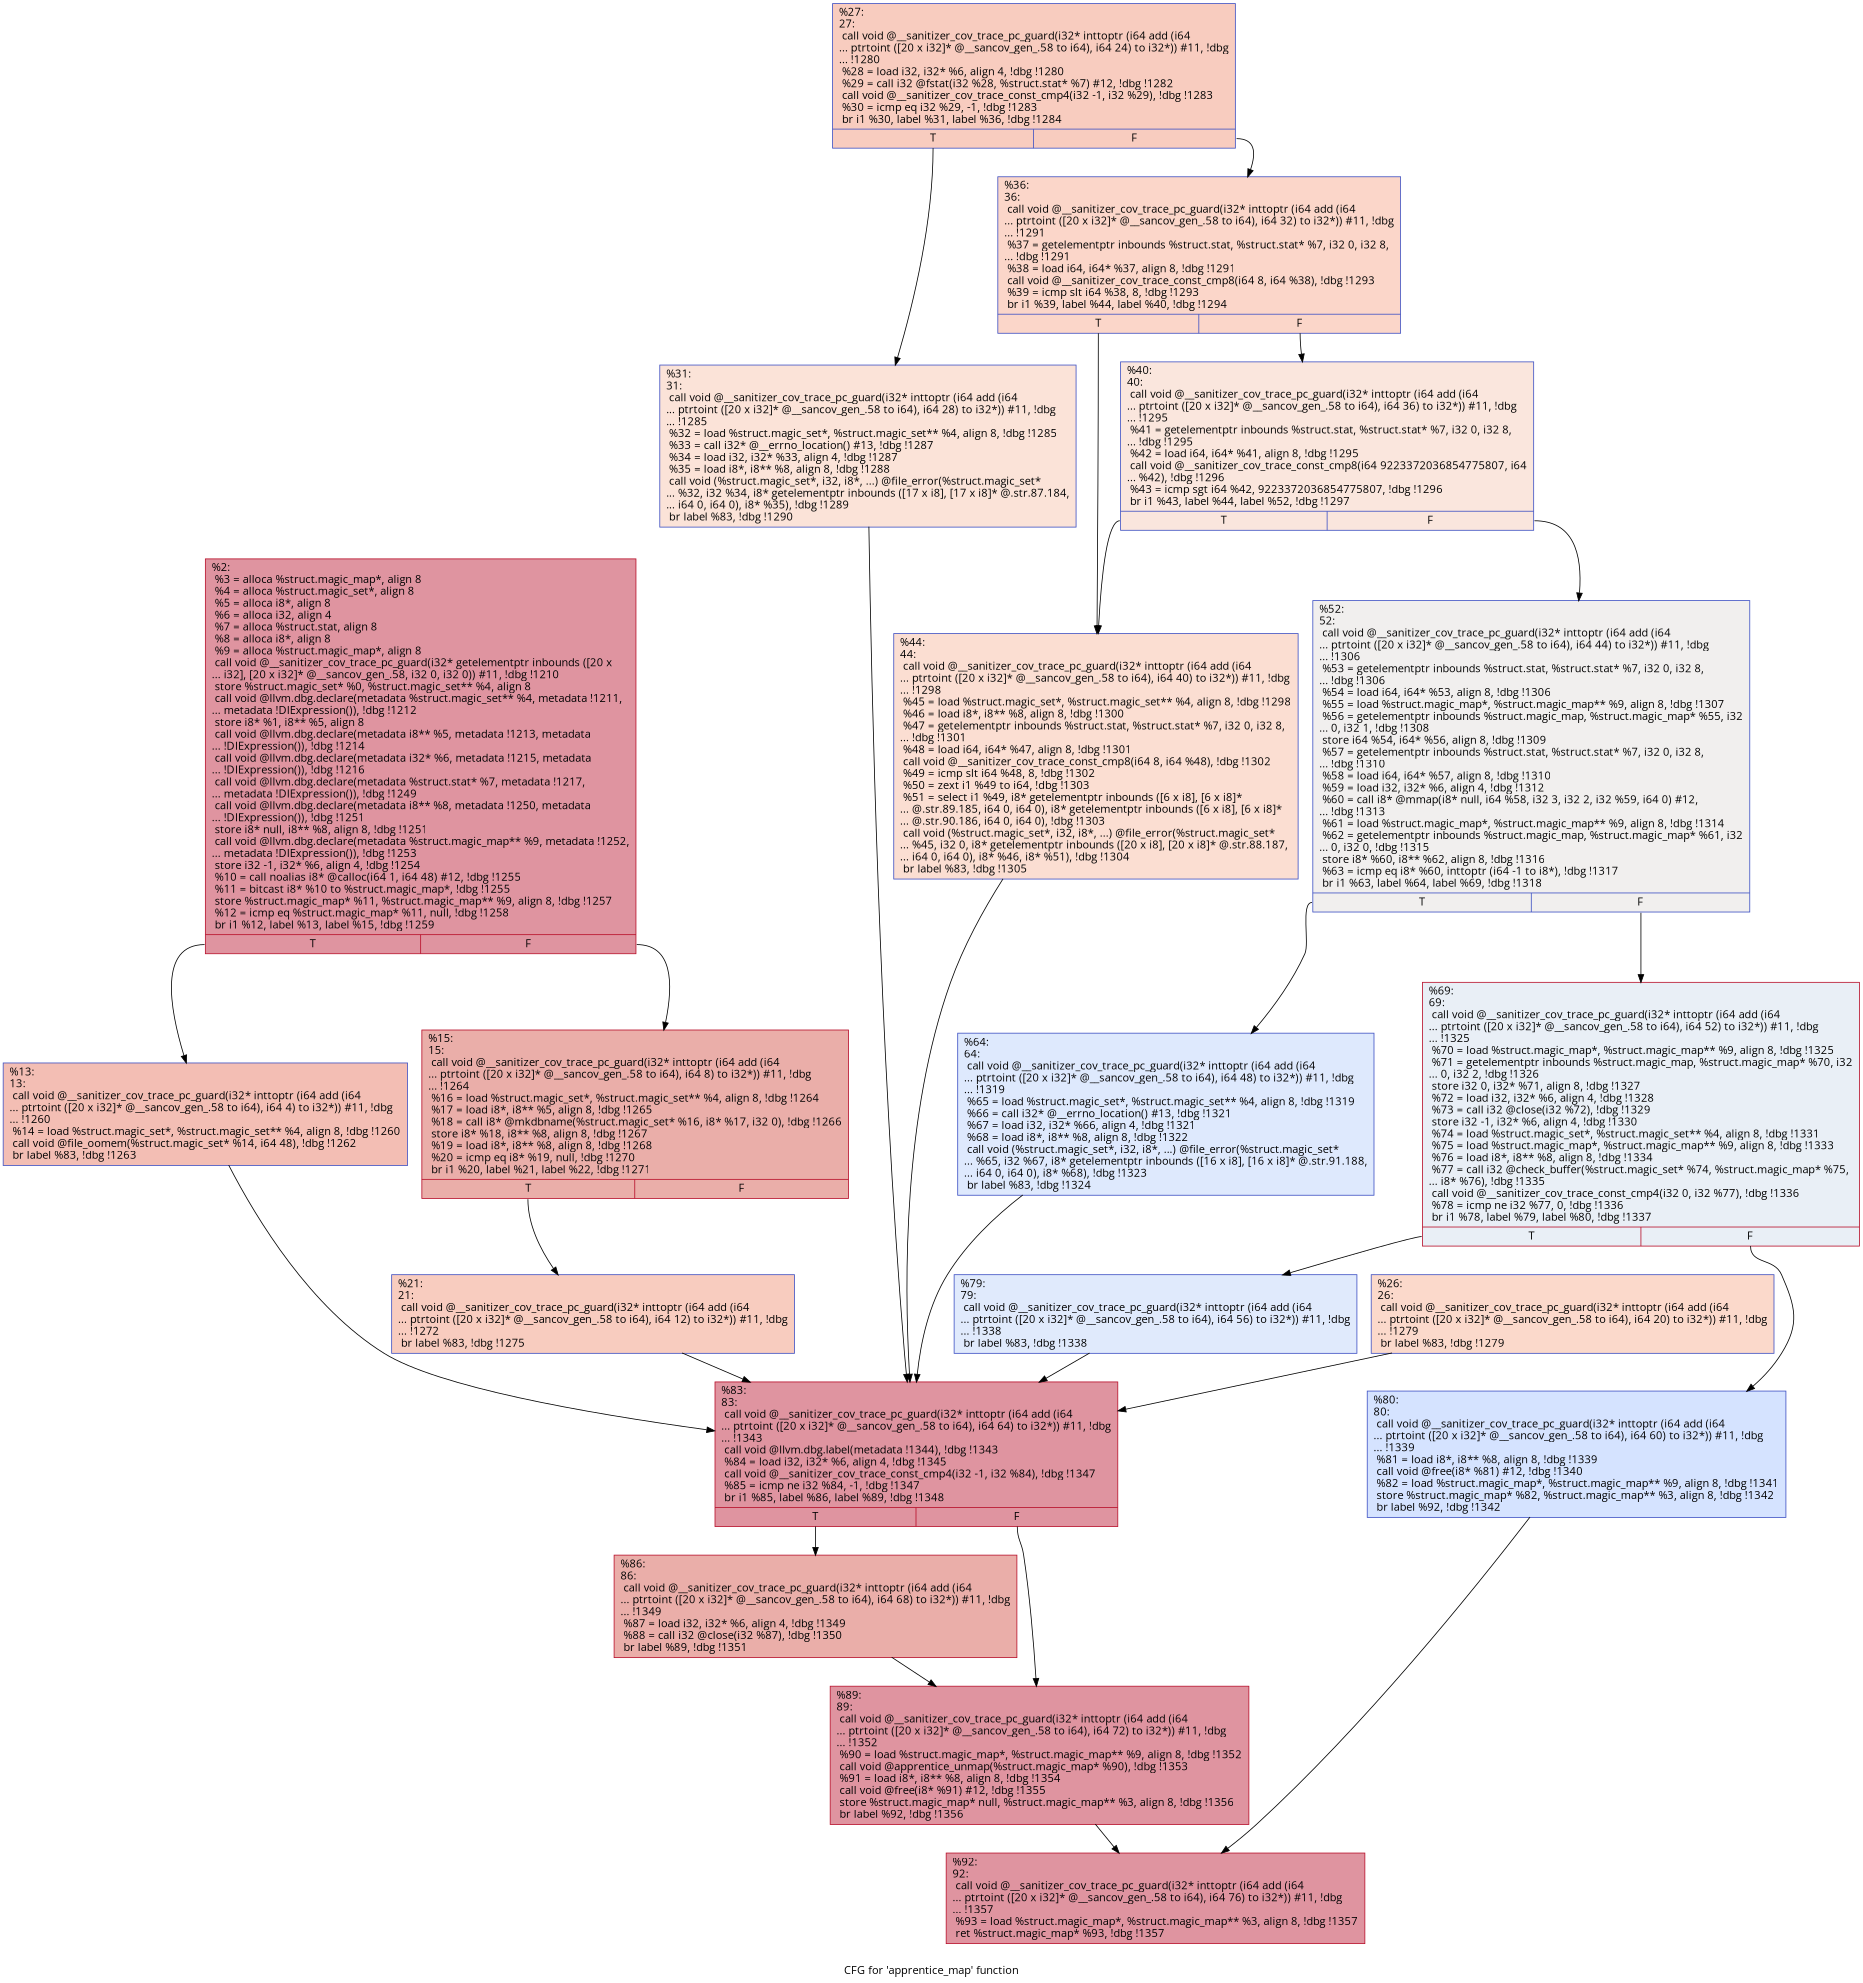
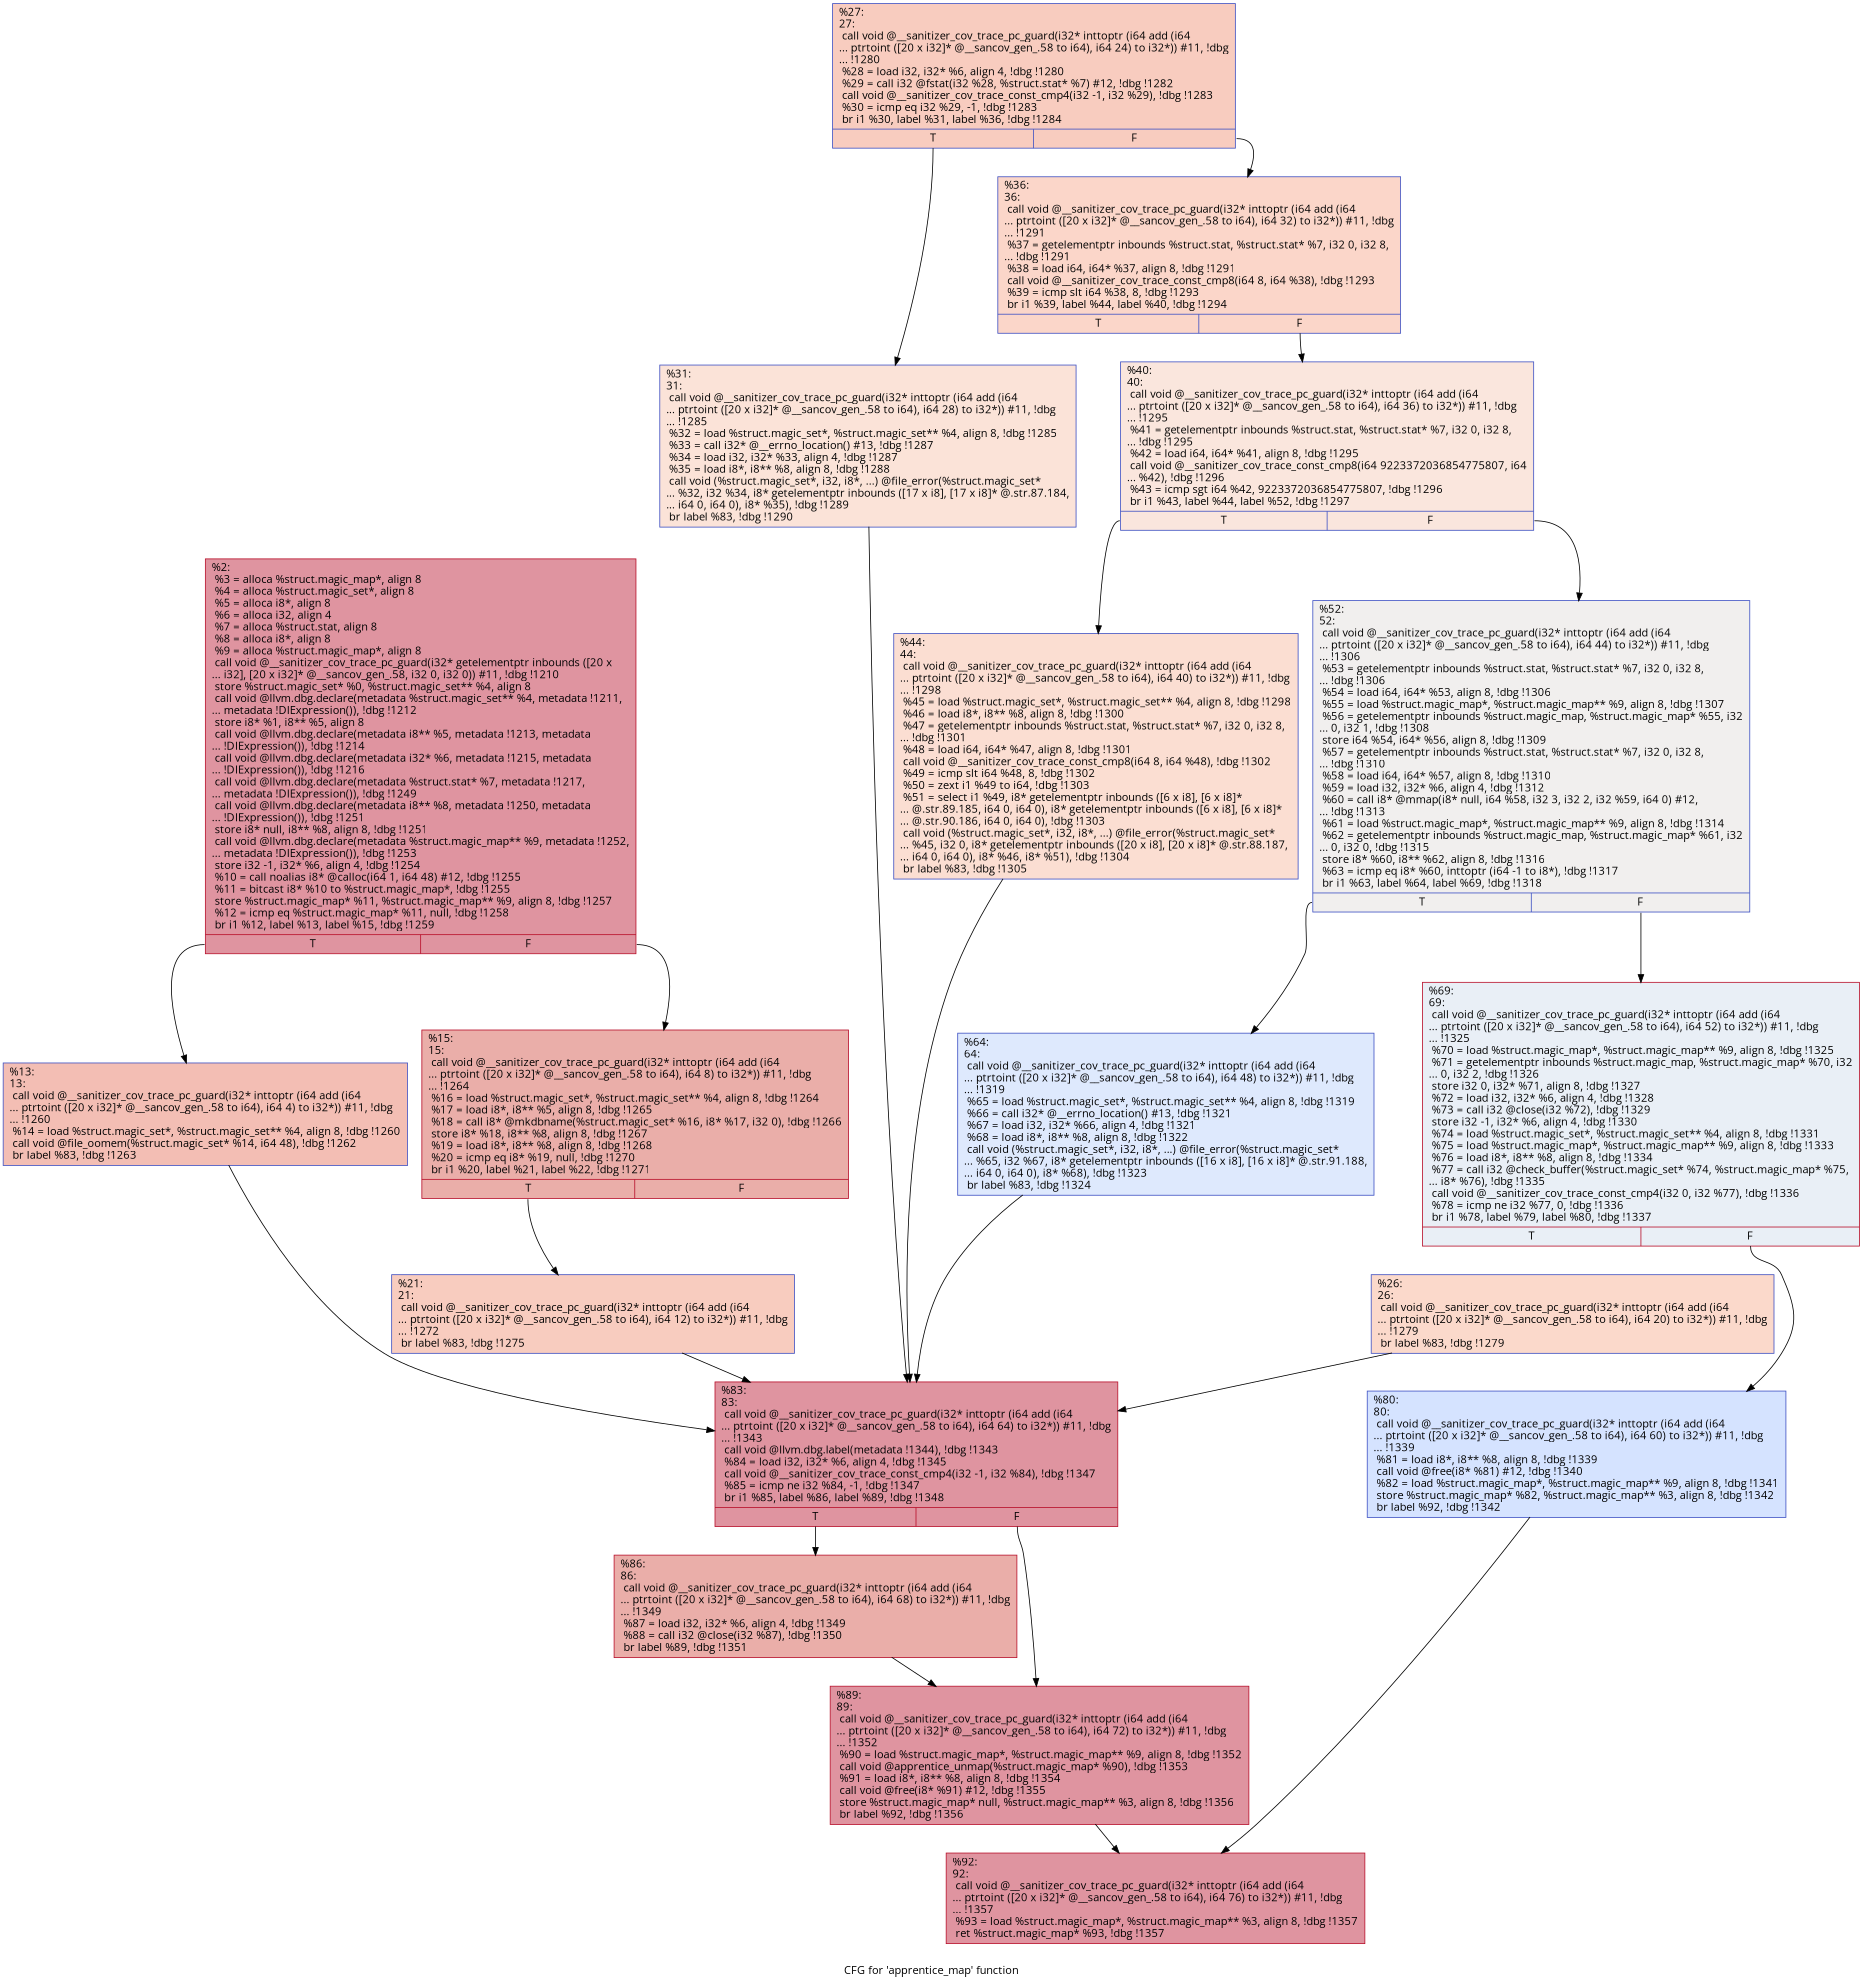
(1098, 480) -> none
(1156, 1314) -> none
